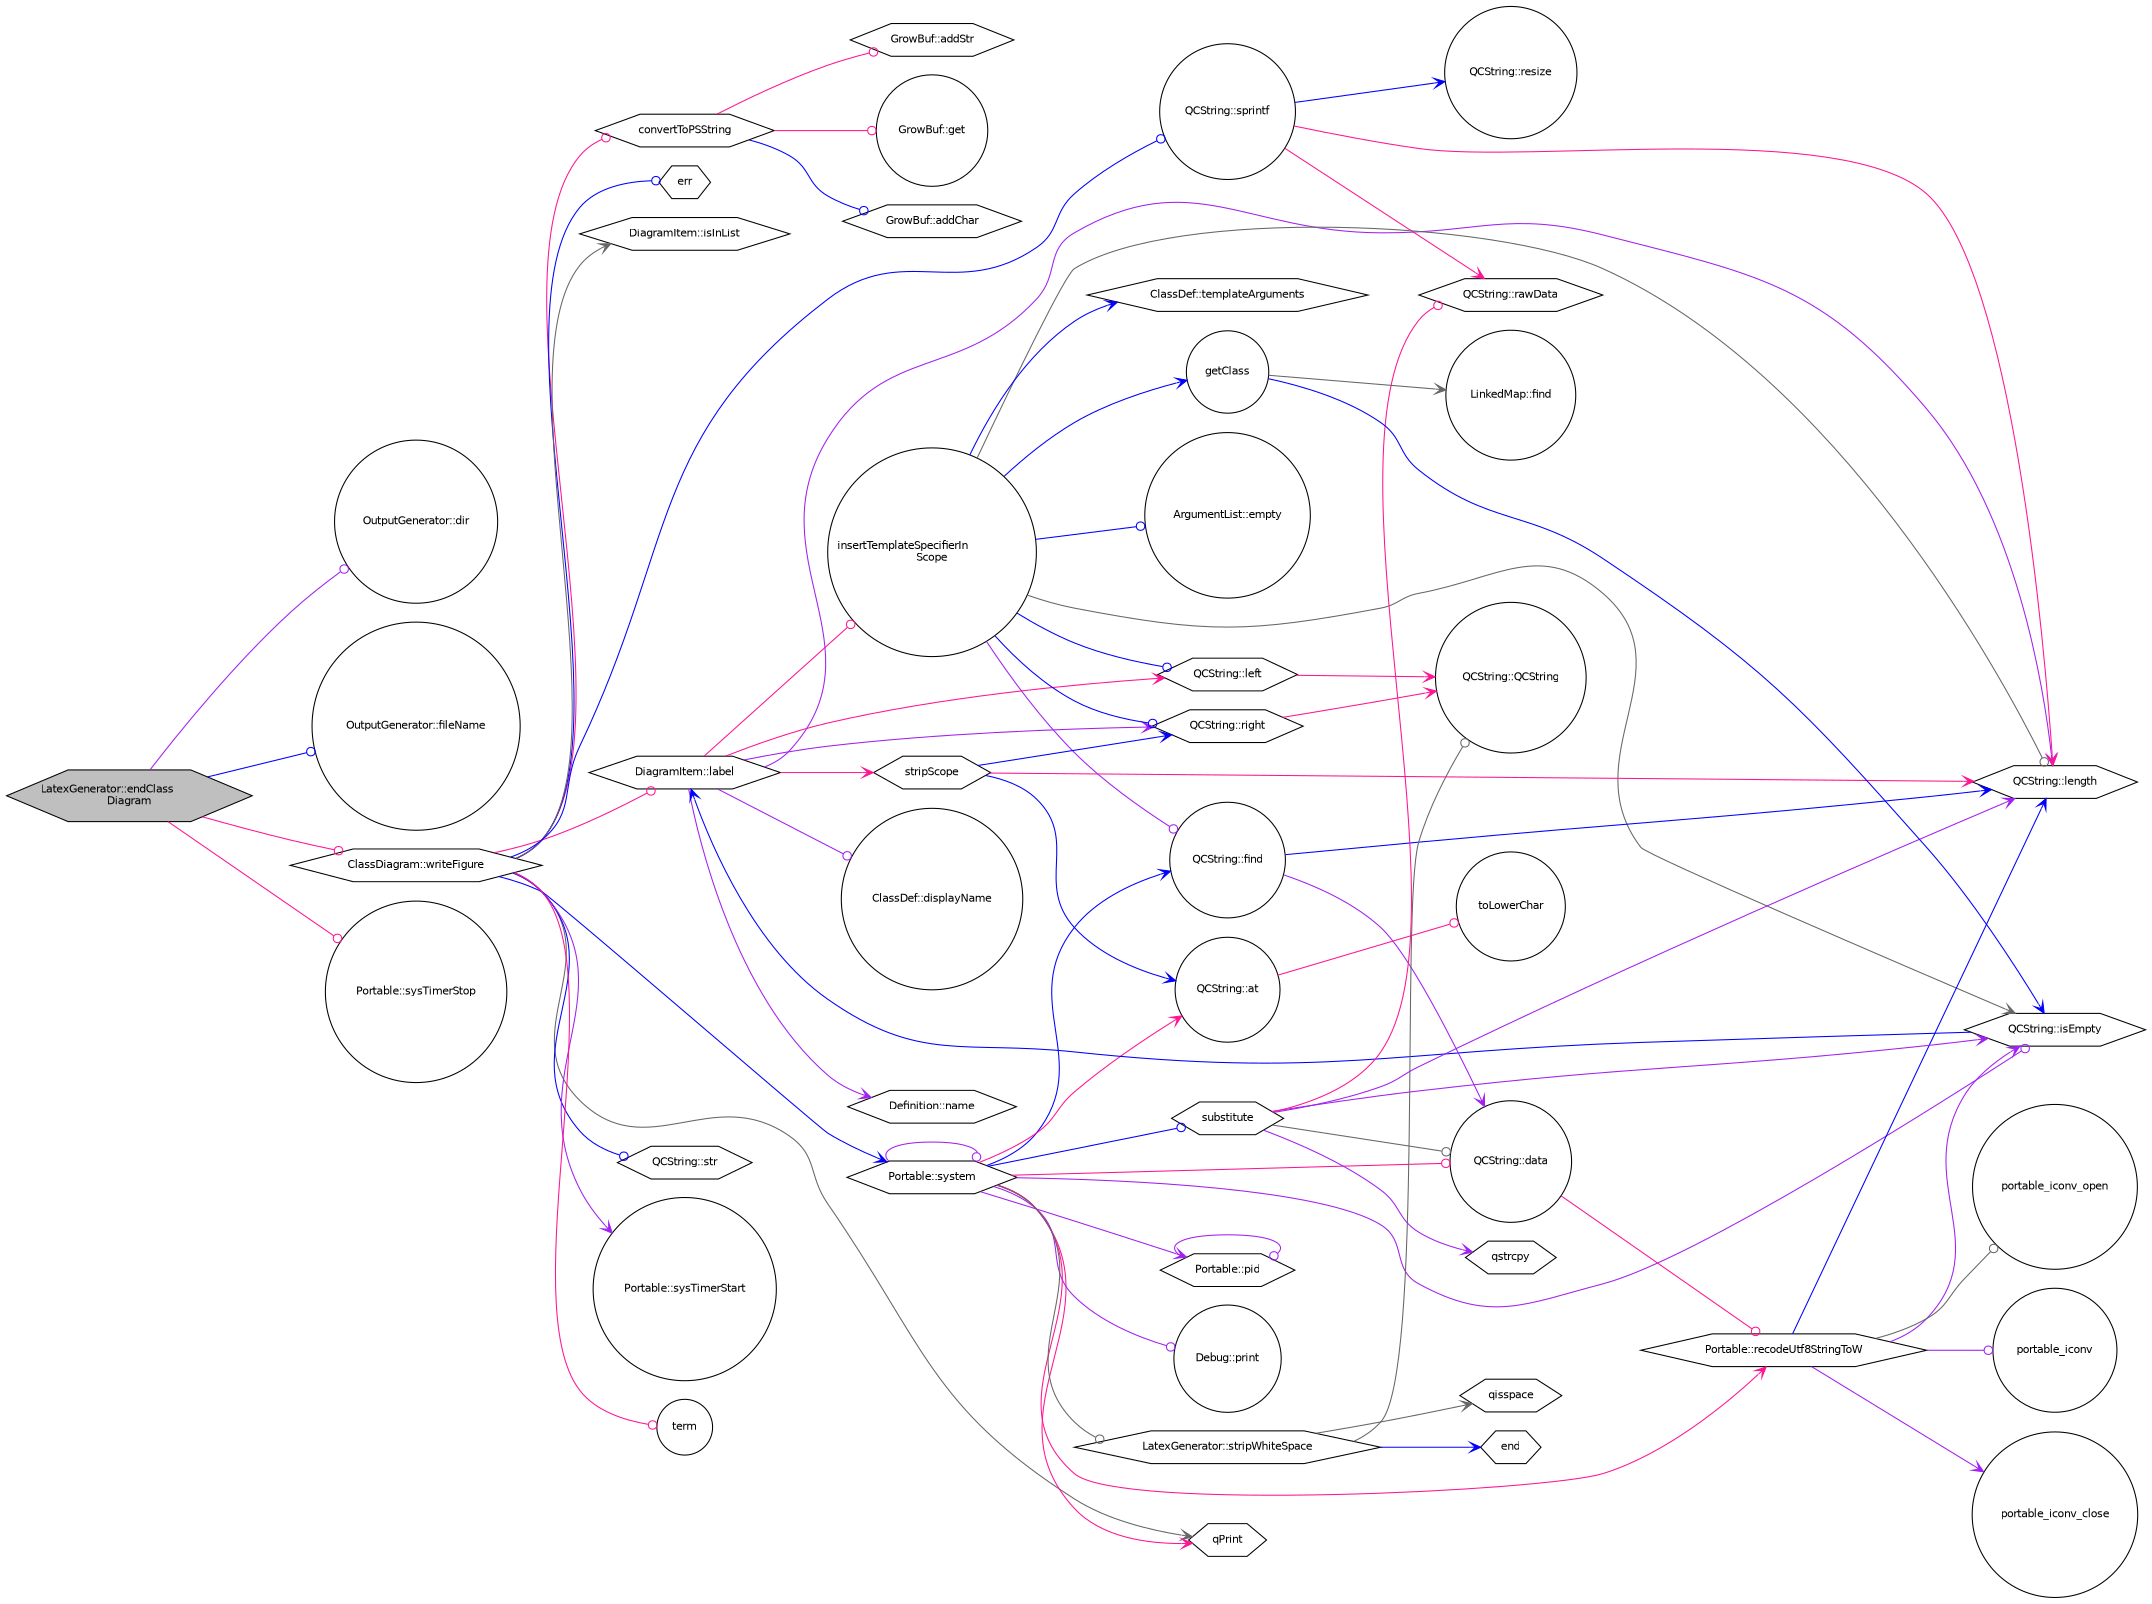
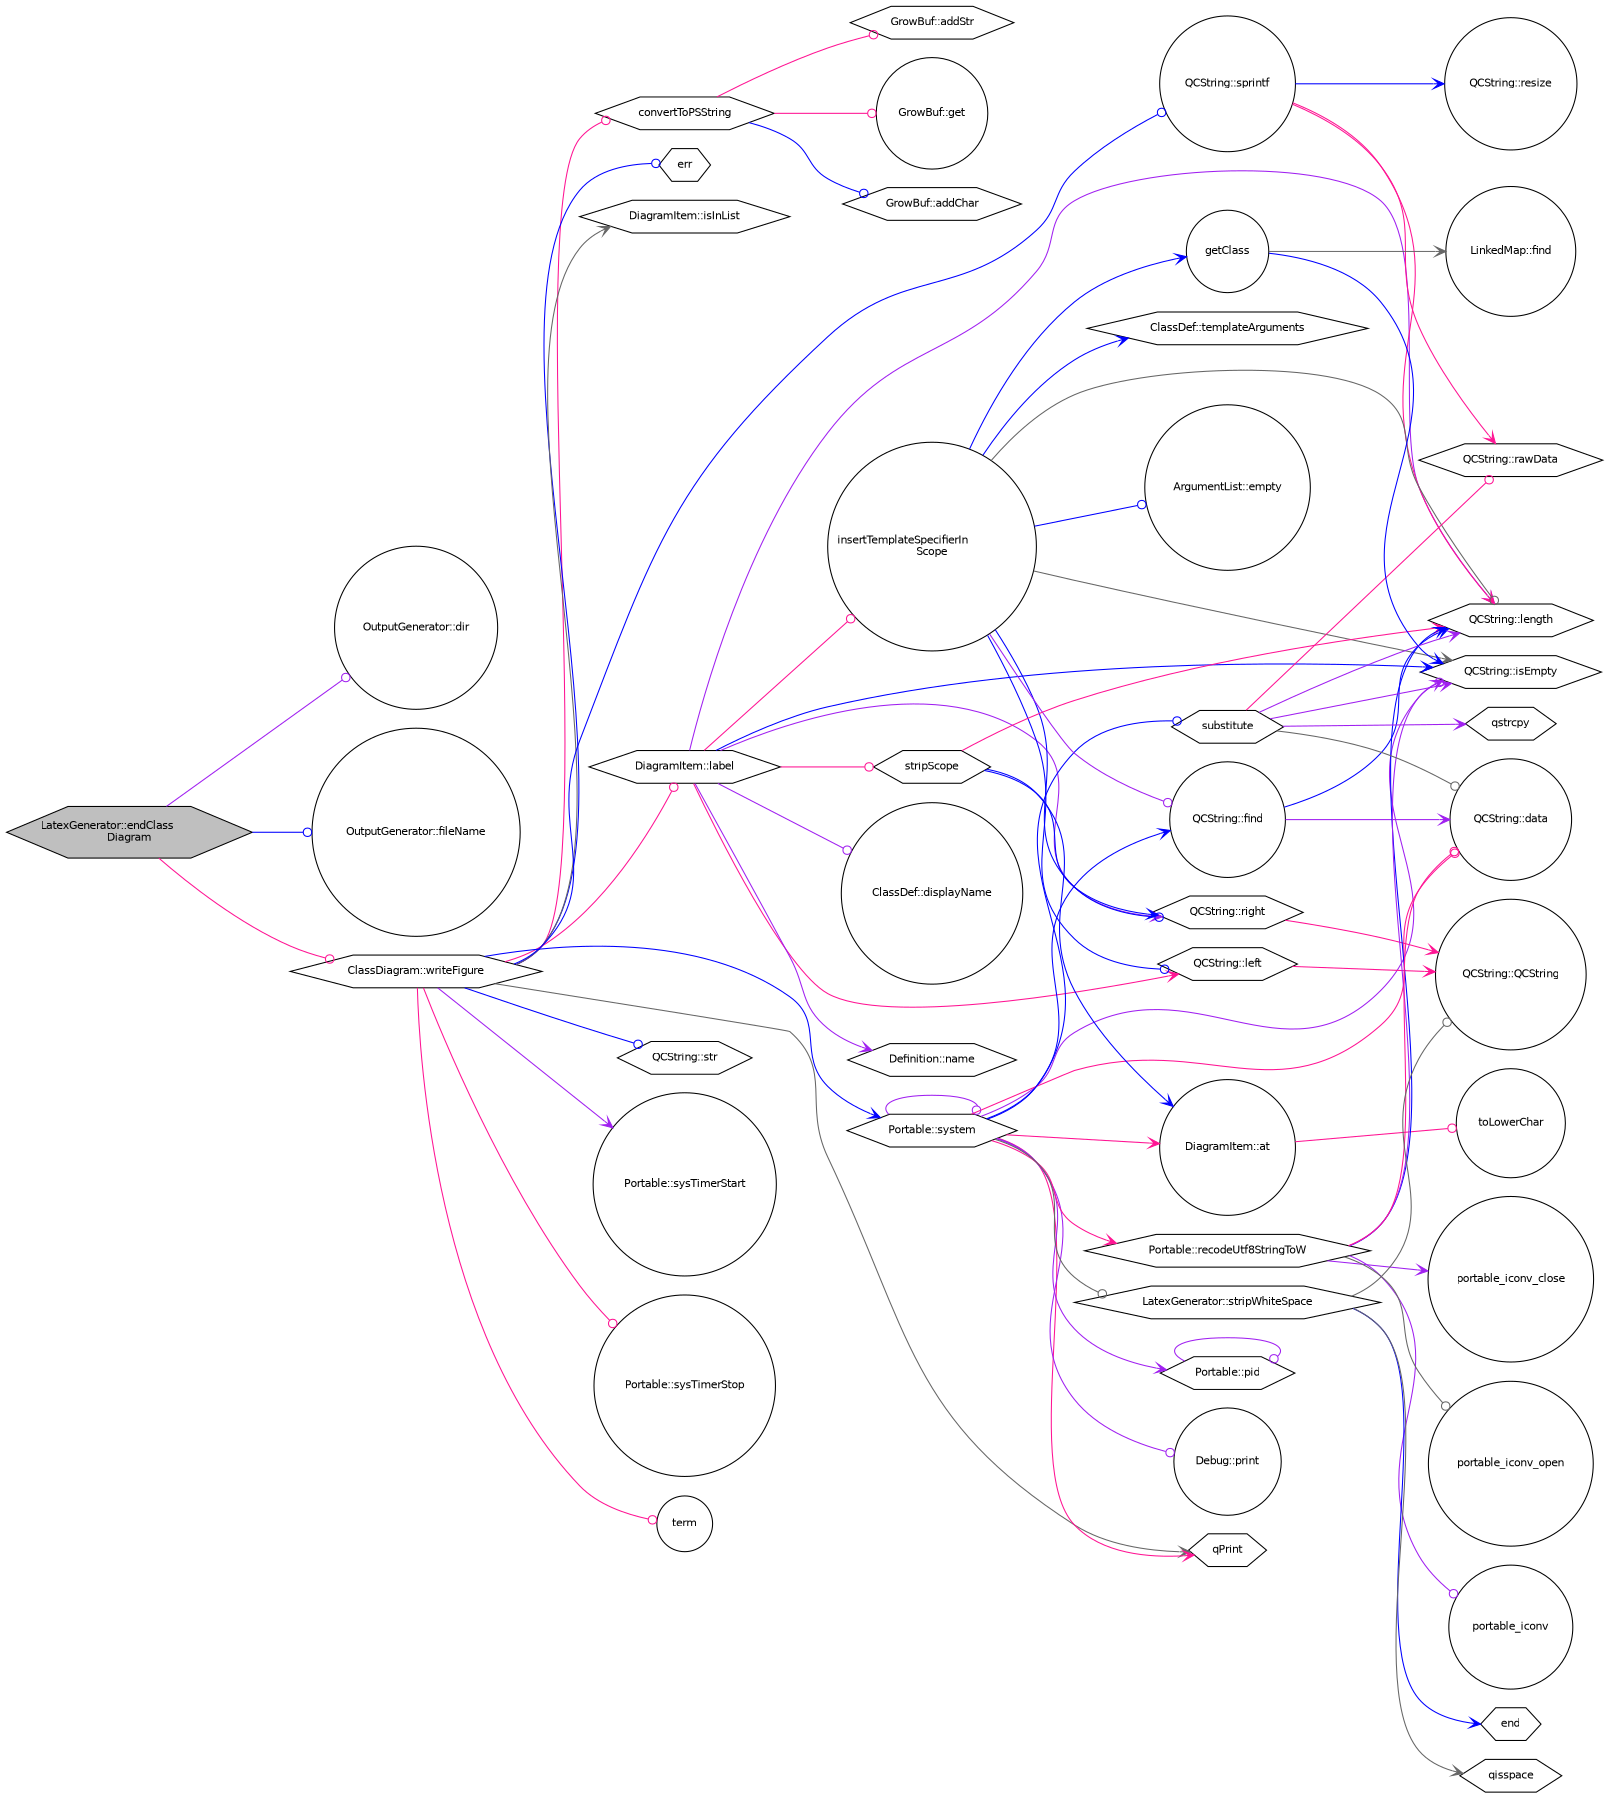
(822, 773) -> (823, 767)
(251, 879) -> (503, 1162)
(1228, 990) -> (1228, 1147)
(1273, 1063) -> (1064, 672)
(1647, 1256) -> (1405, 1054)
